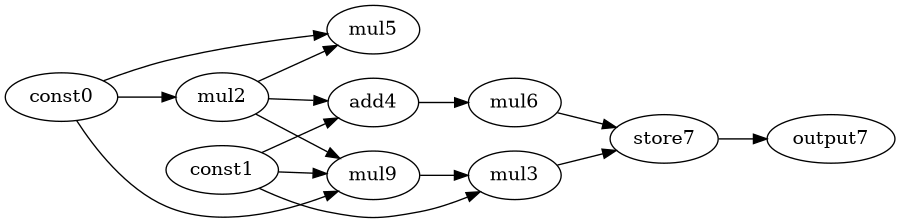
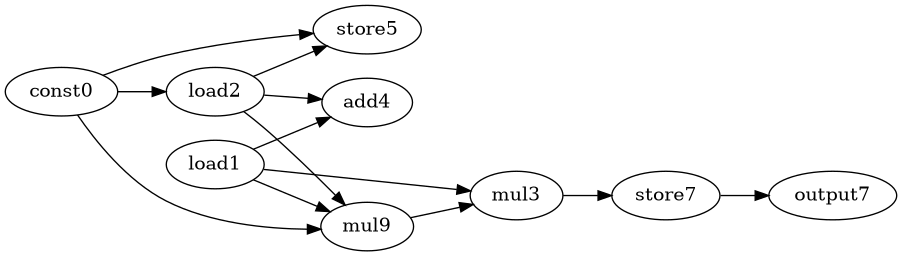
(373, 30) -> (367, 30)
(222, 97) -> (215, 92)
(515, 102) -> none
(222, 170) -> (215, 165)
